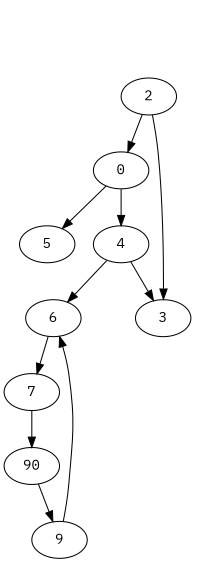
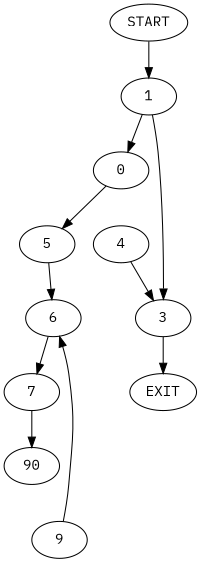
none -> (149, 23)
(149, 96) -> (149, 96)
(121, 202) -> none
(91, 277) -> (50, 276)
none -> (163, 392)
(44, 498) -> none
